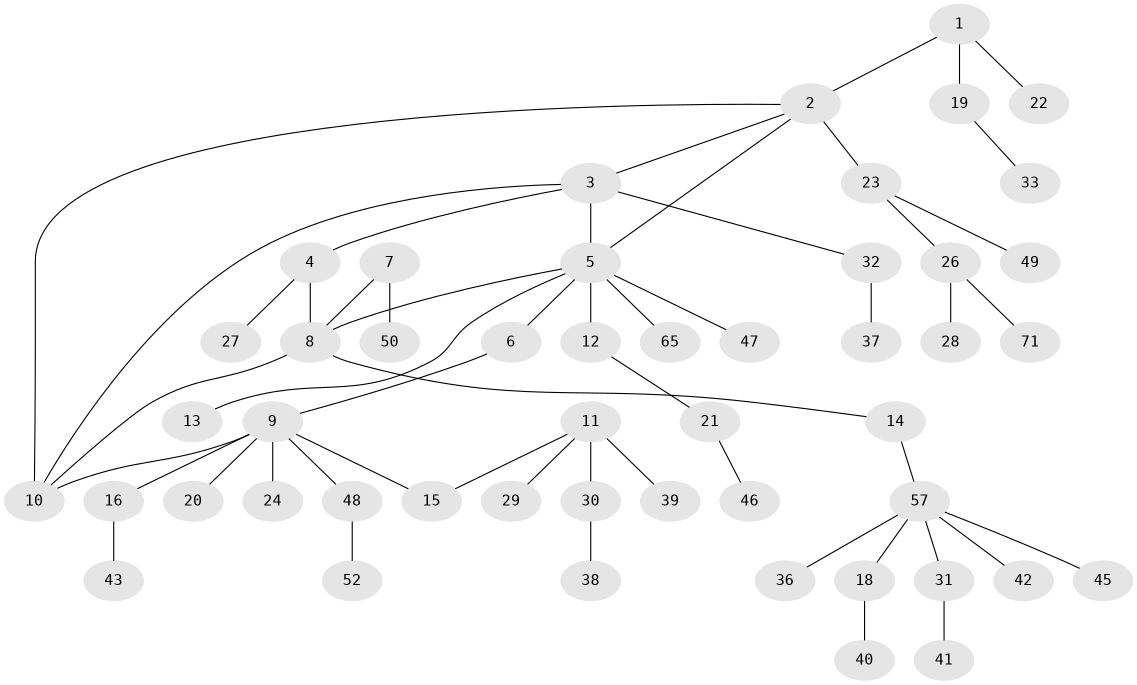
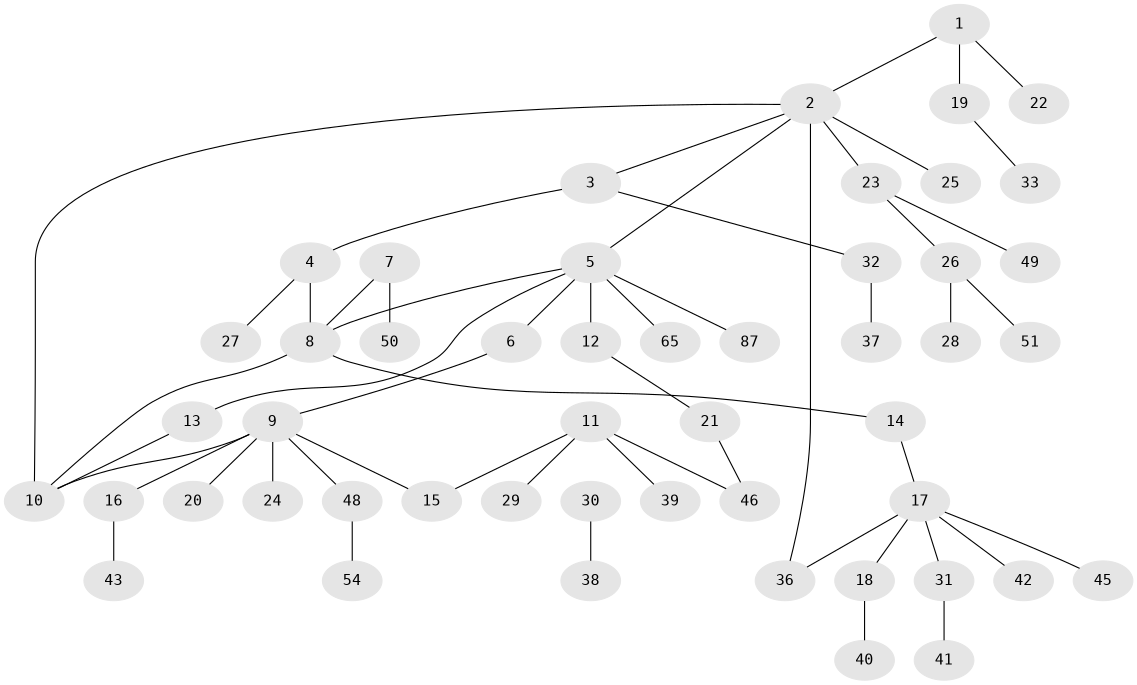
none -> (951, 183)
(591, 223) -> none
(255, 252) -> (113, 462)
(750, 342) -> (750, 342)
(1030, 342) -> (1030, 342)
none -> (810, 343)
(591, 462) -> (670, 462)
(920, 501) -> (920, 501)
(352, 581) -> (352, 581)
